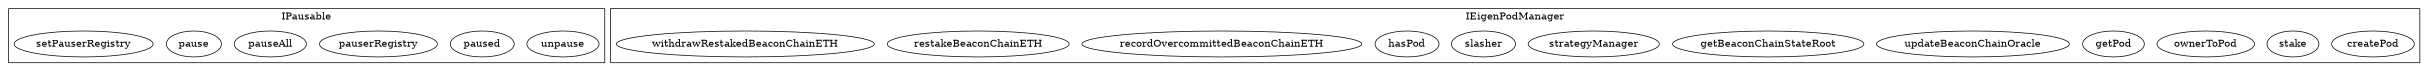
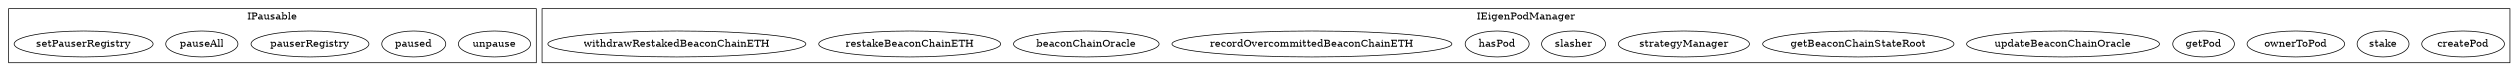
(194, 44) -> none
none -> (1086, 44)
